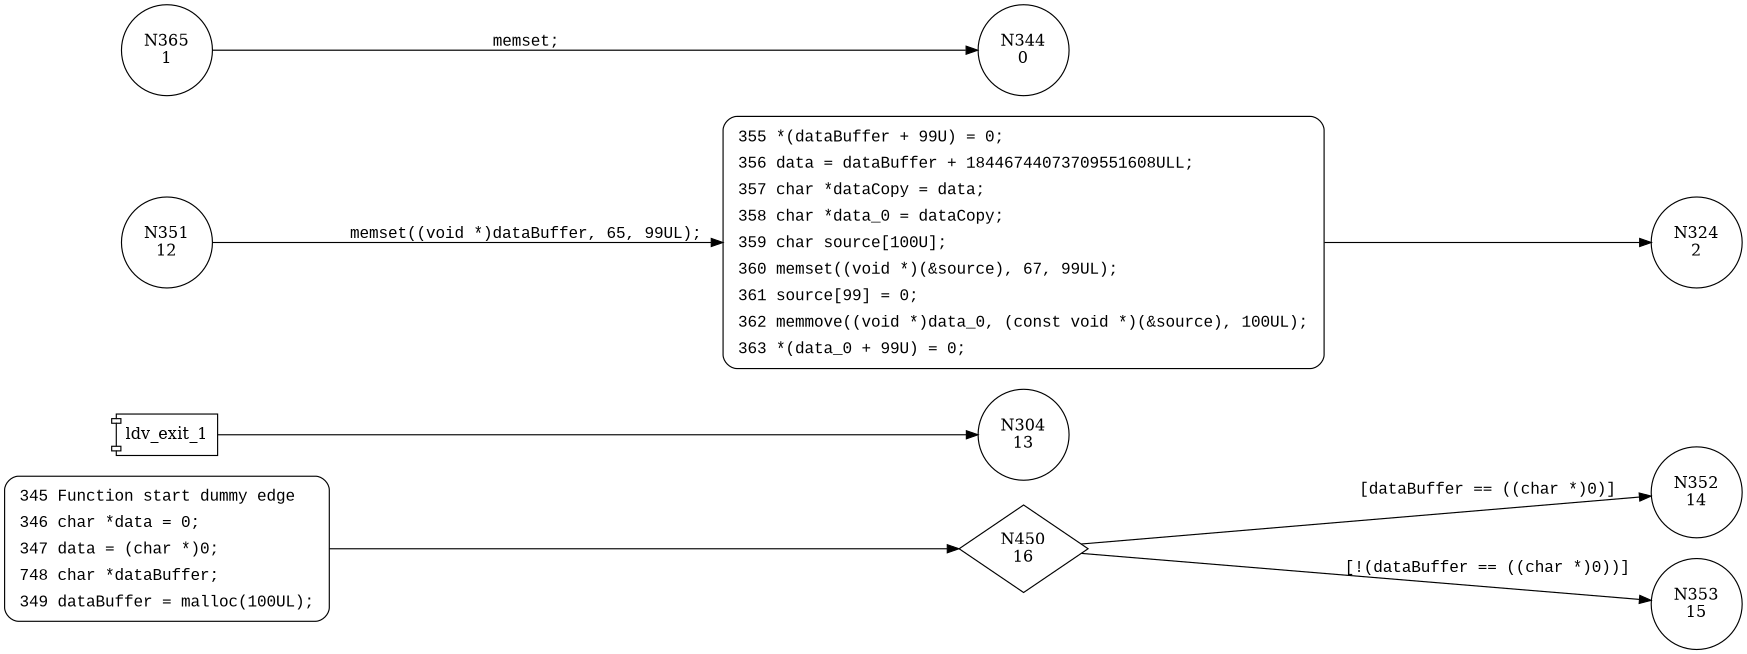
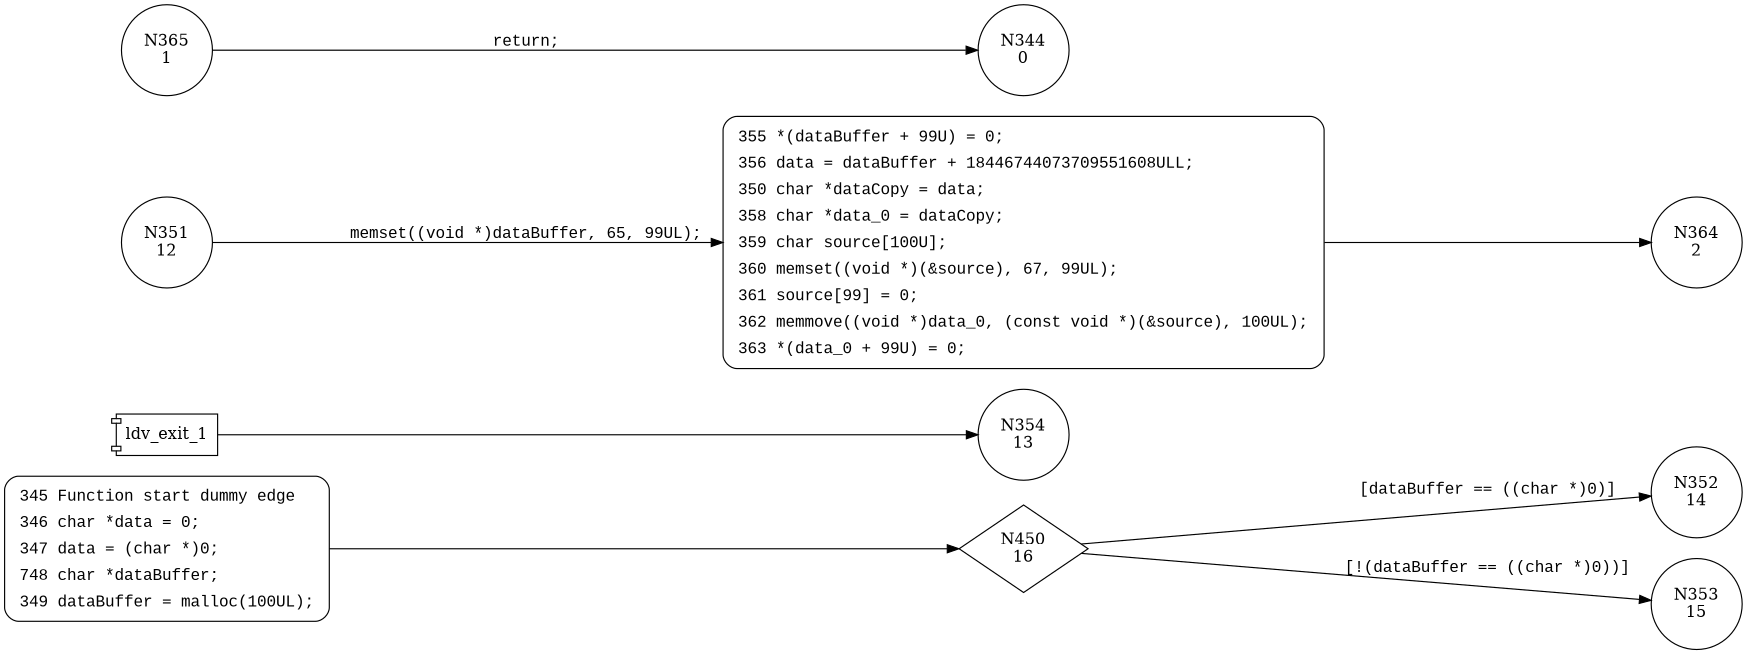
(526, 42) -> (526, 42)
(752, 190) -> (752, 190)
(1697, 242) -> (1697, 242)
(1024, 435) -> (1024, 435)
